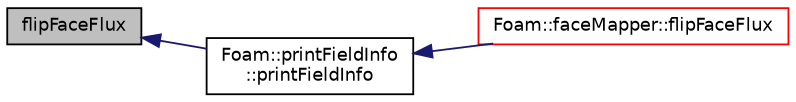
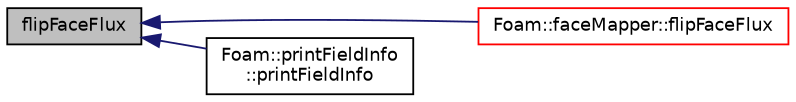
(463, 47) -> (319, 20)
